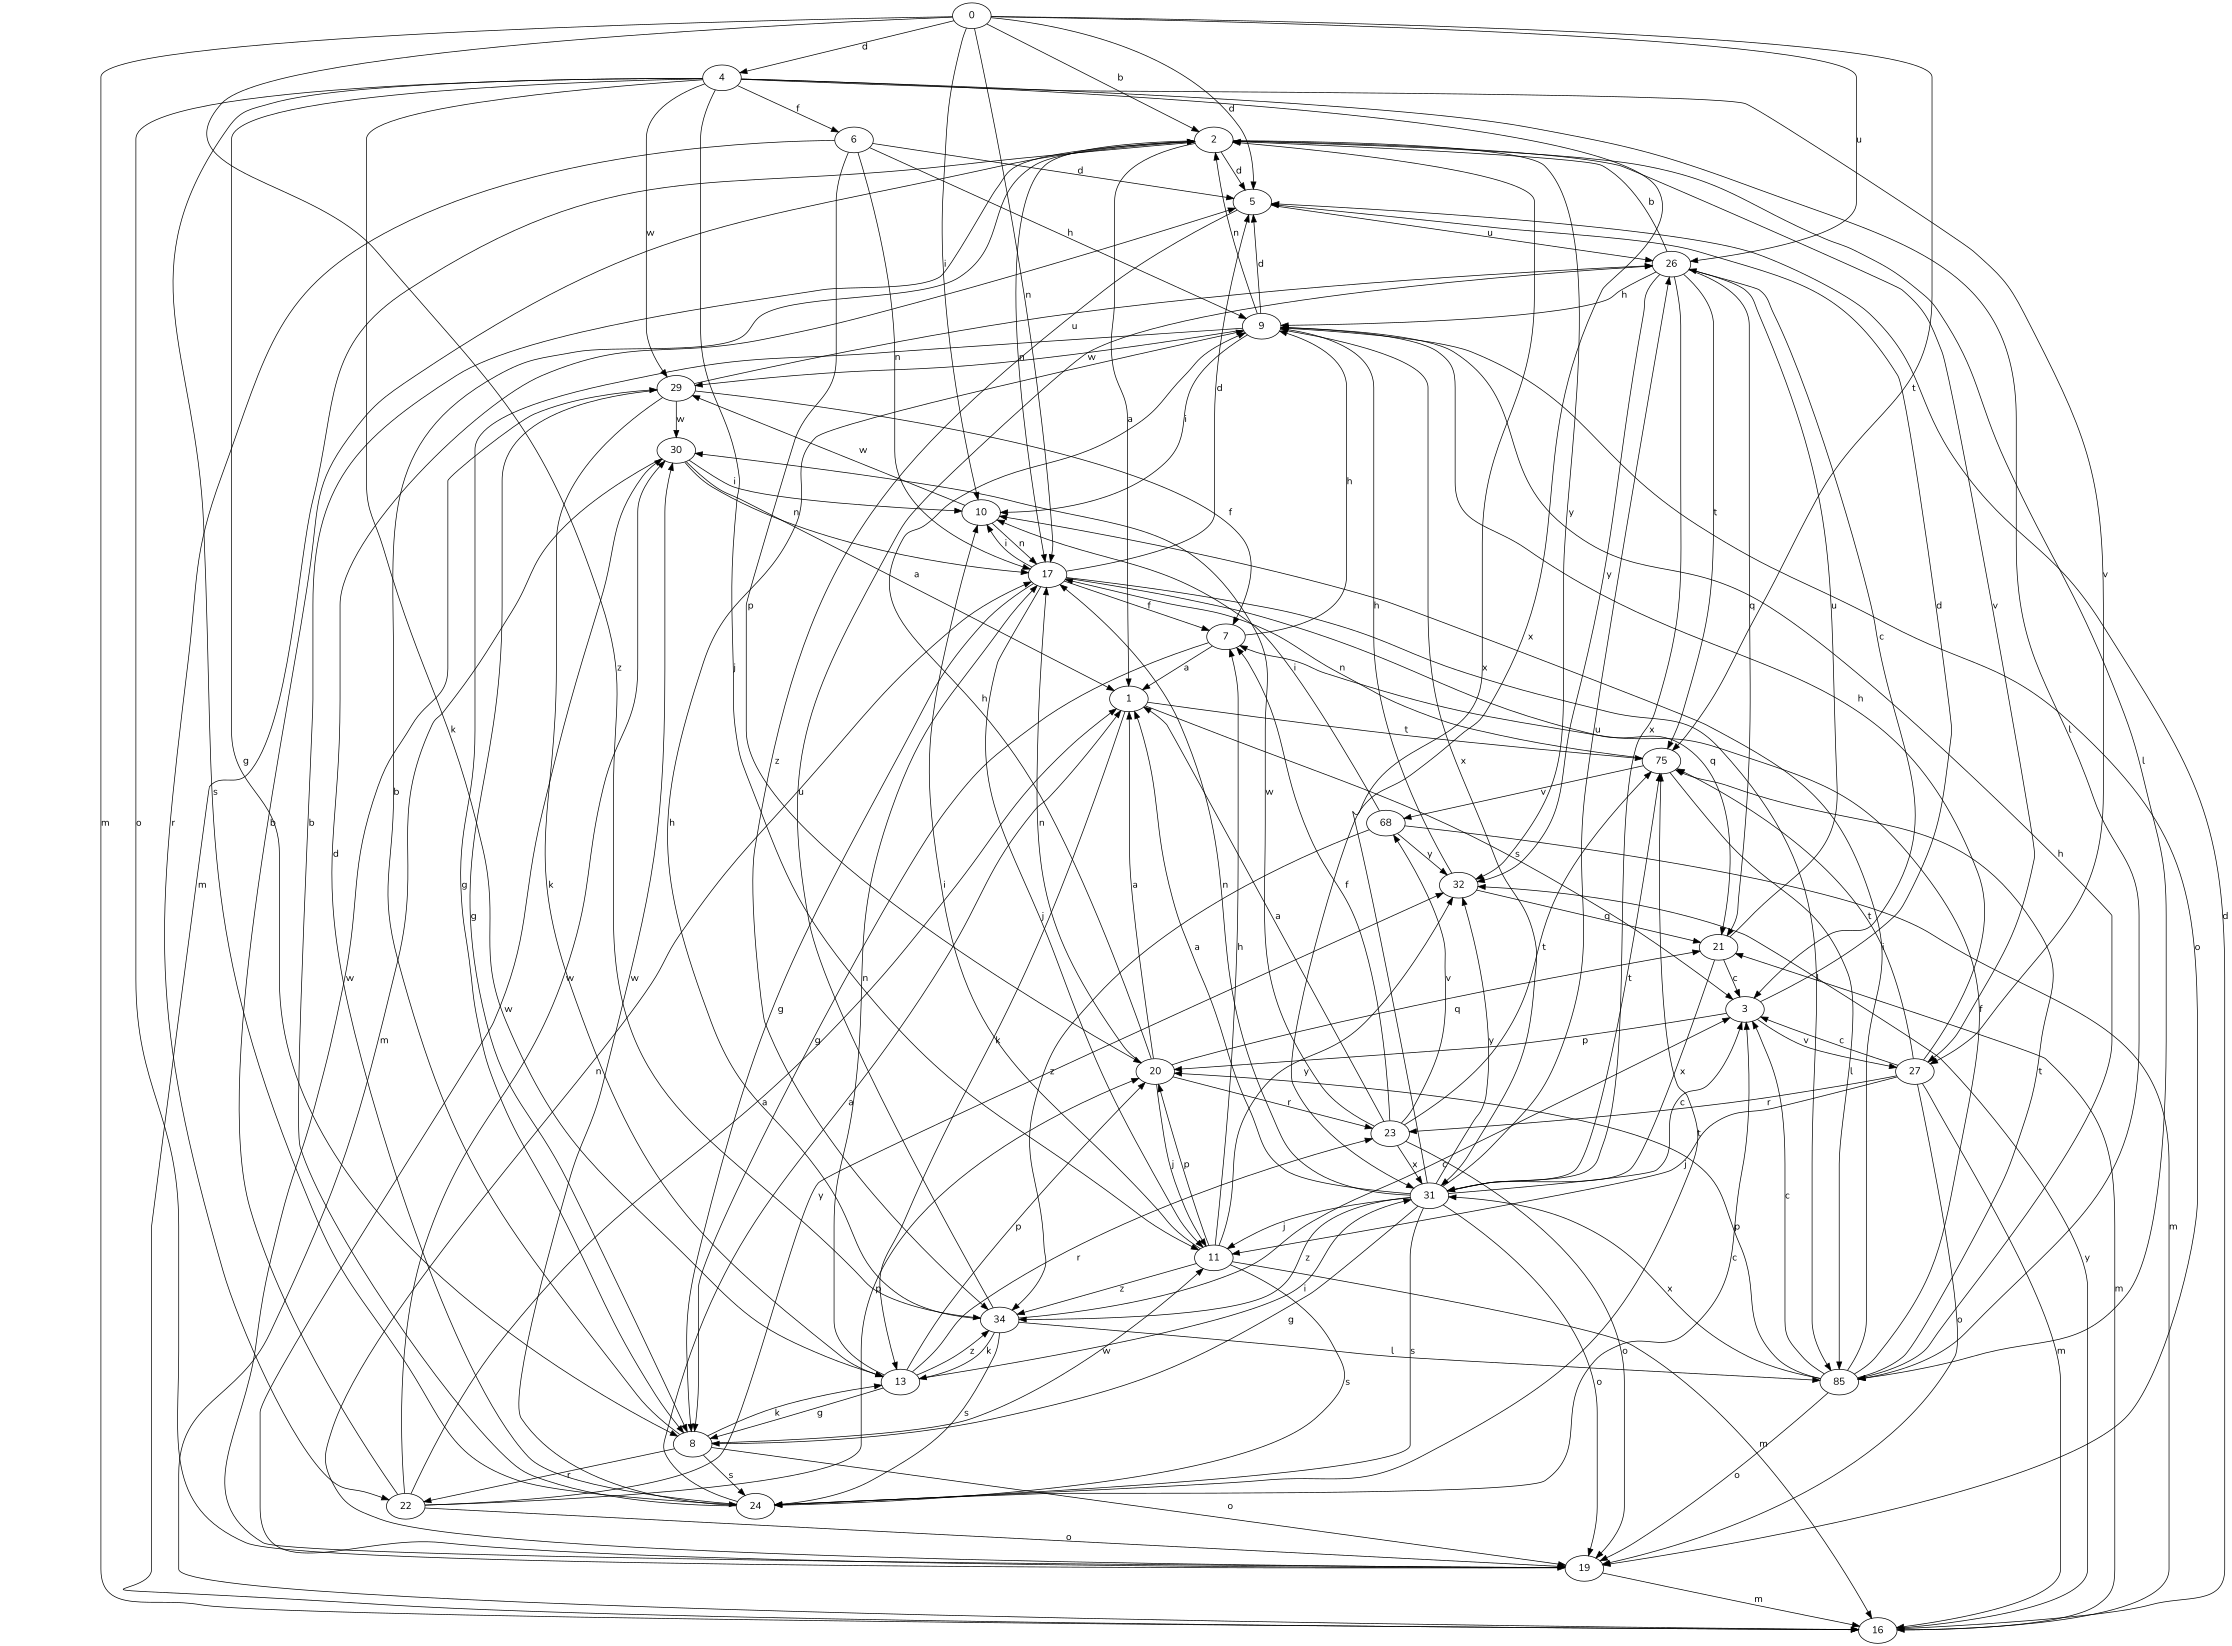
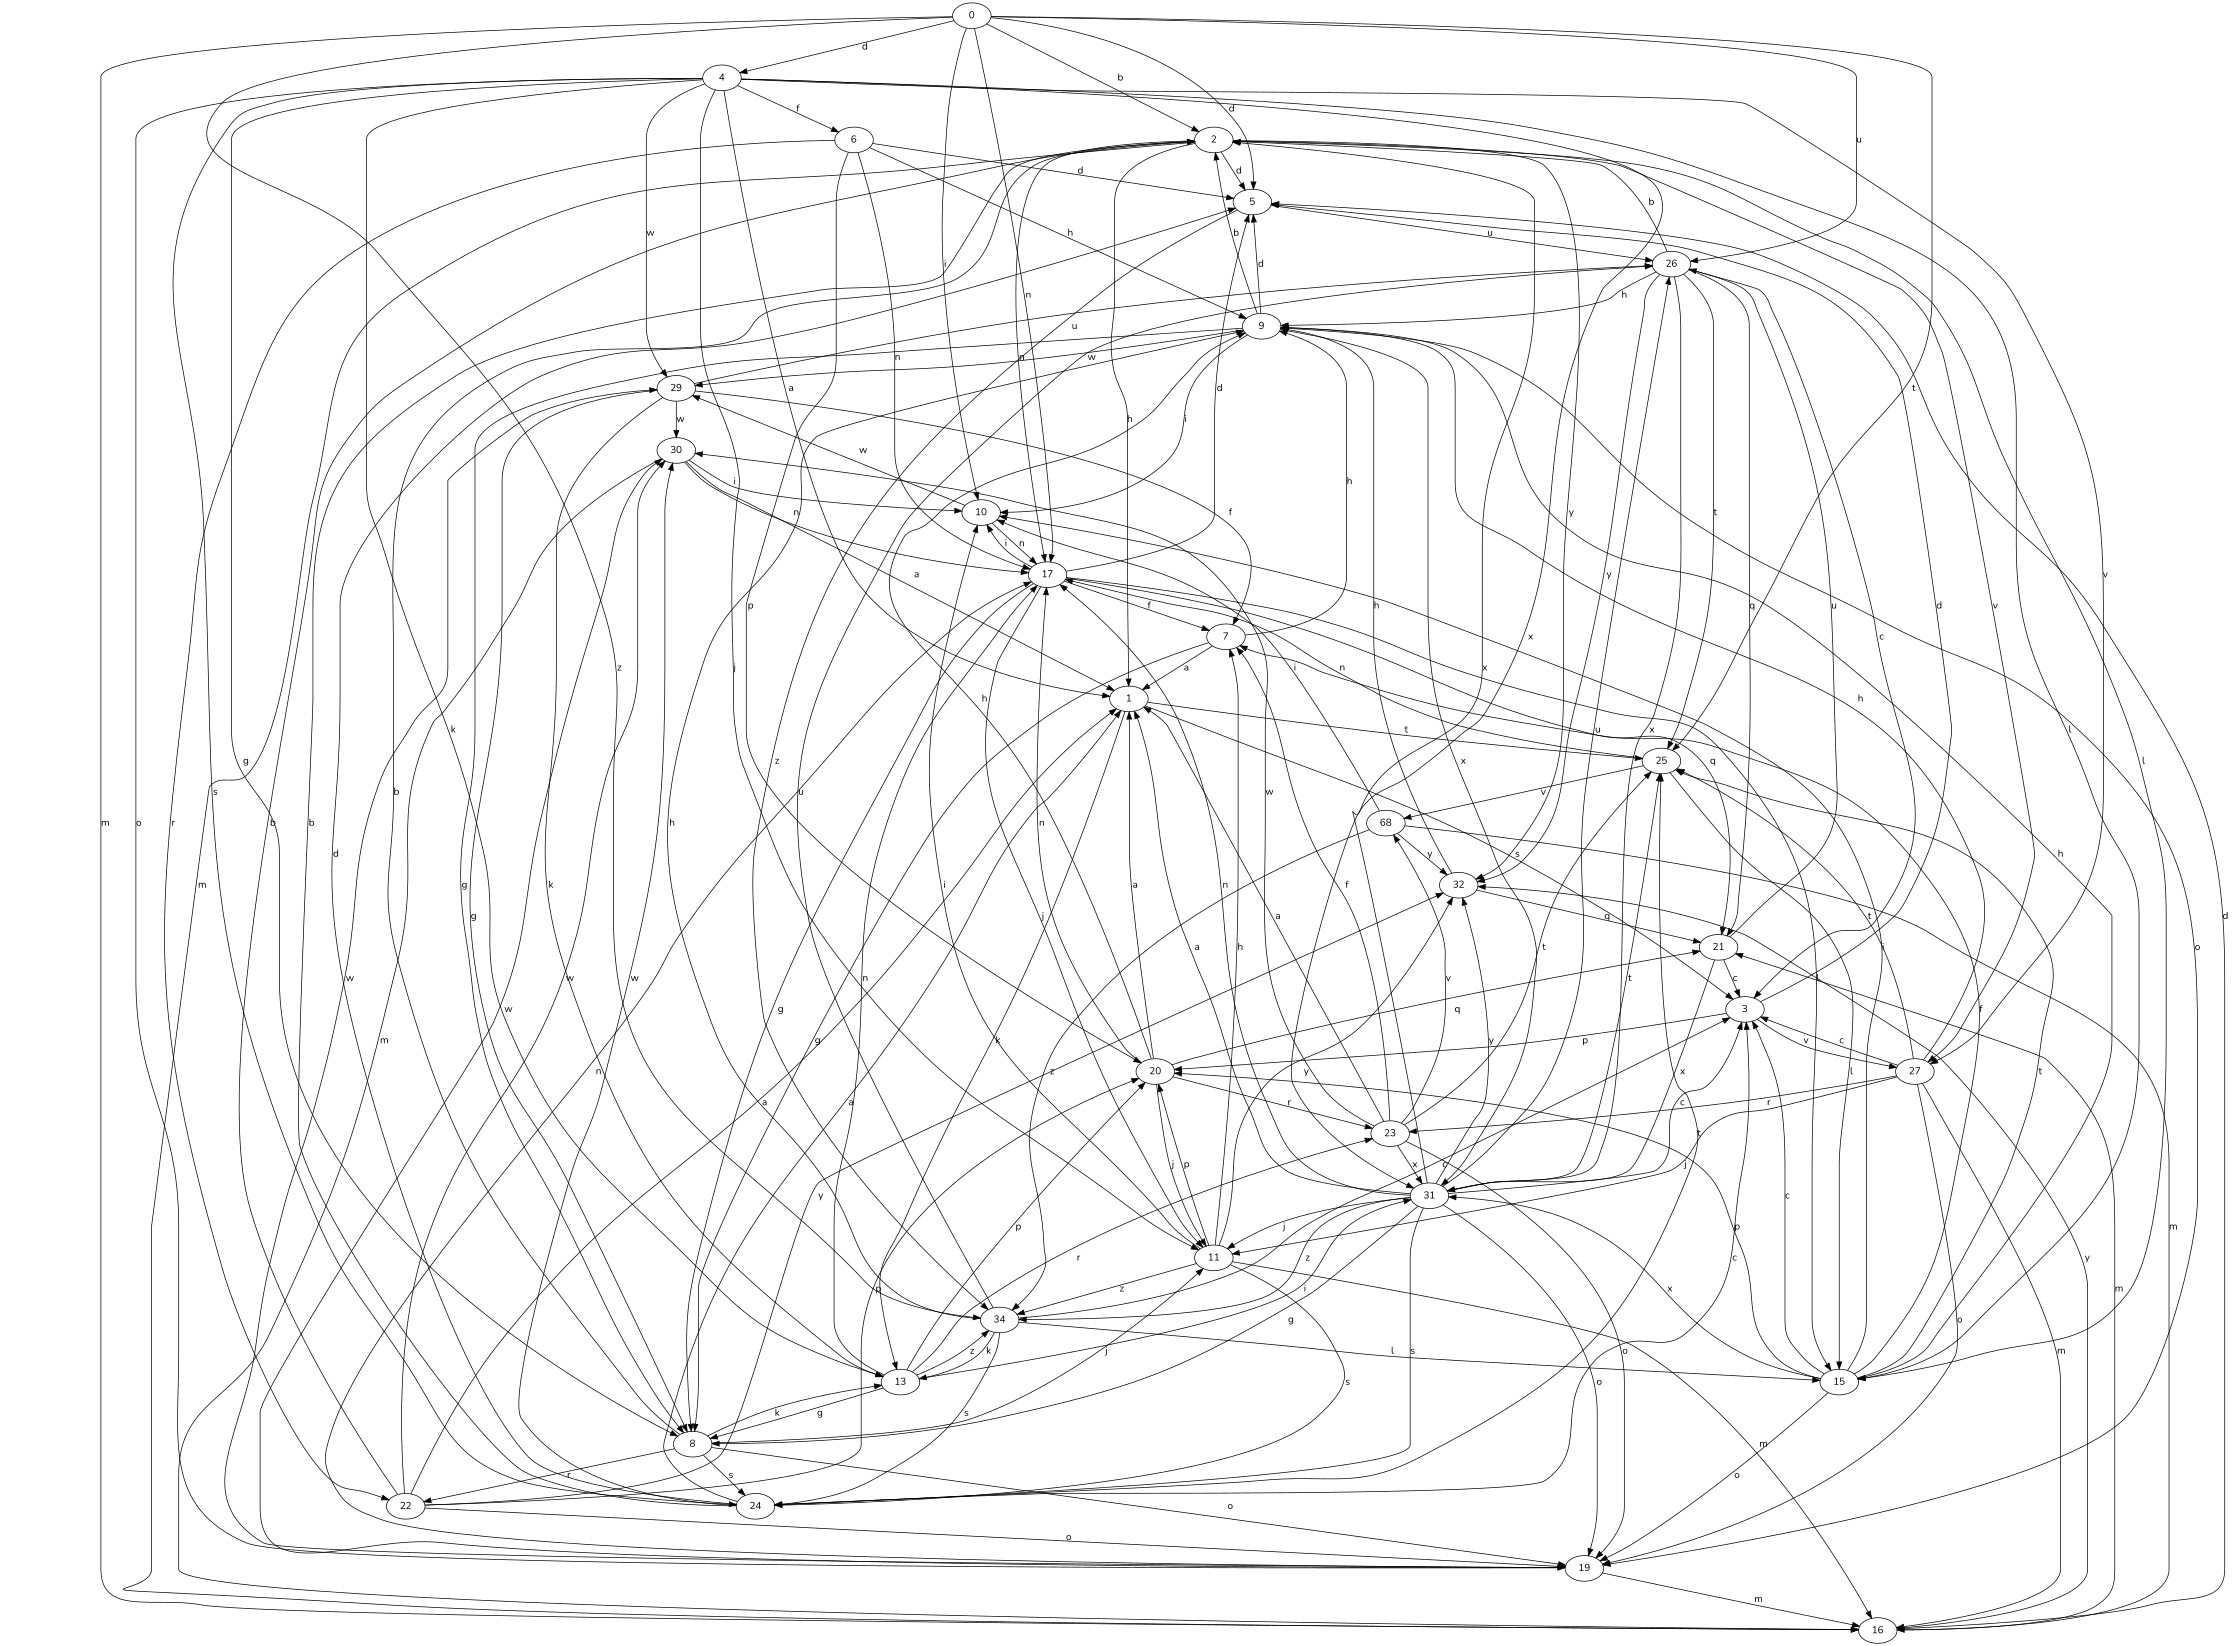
(1236, 233) -> (1236, 233)
(1130, 419) -> (1130, 419)
none -> (810, 475)
(1661, 761) -> (1661, 761)
(1107, 1351) -> (1107, 1351)
(1839, 1382) -> (1839, 1382)
